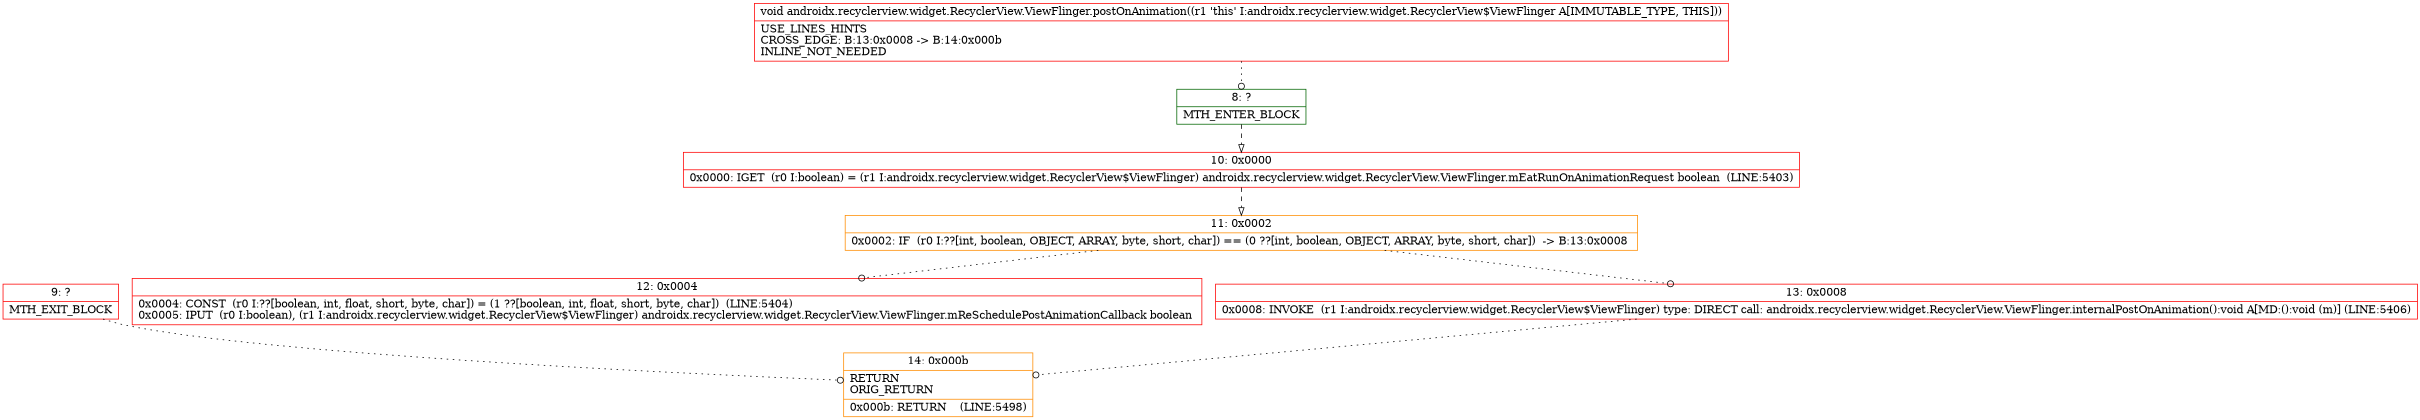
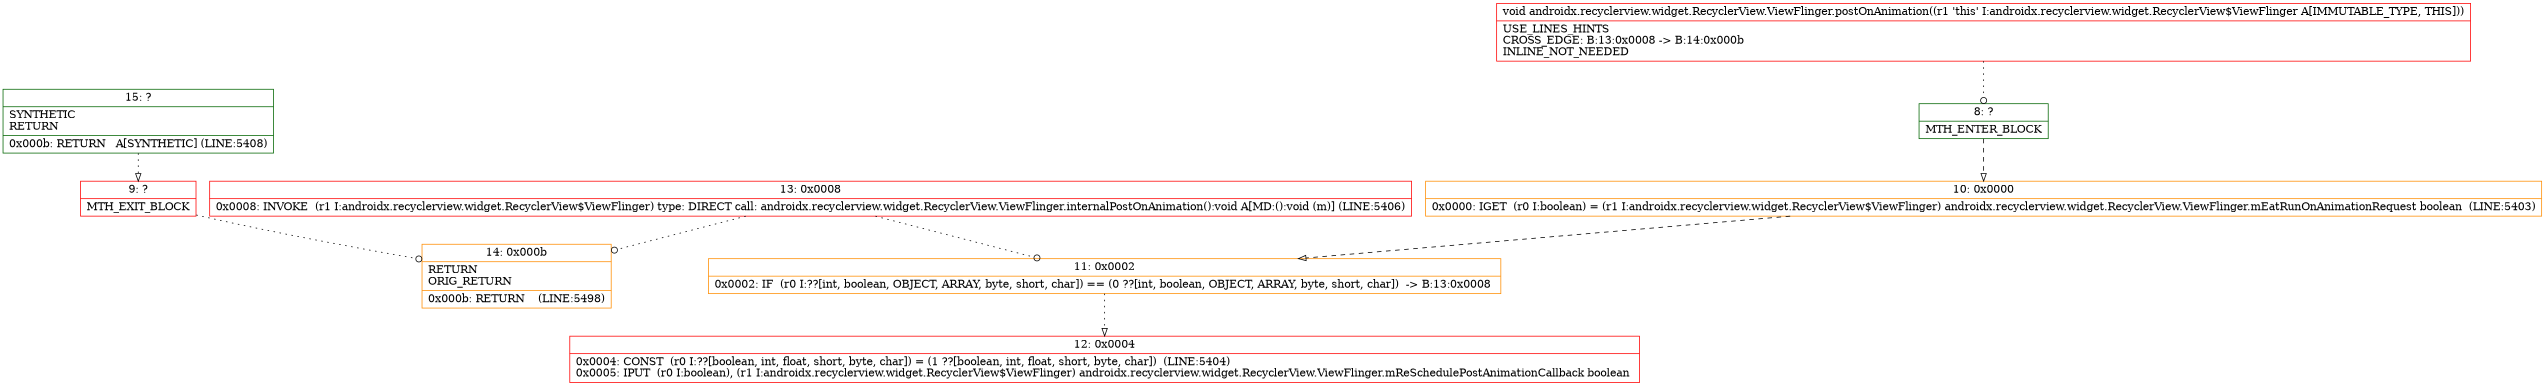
none -> (138, 121)
(1241, 170) -> (1984, 199)
(982, 264) -> (1105, 311)
(1526, 267) -> (955, 237)
